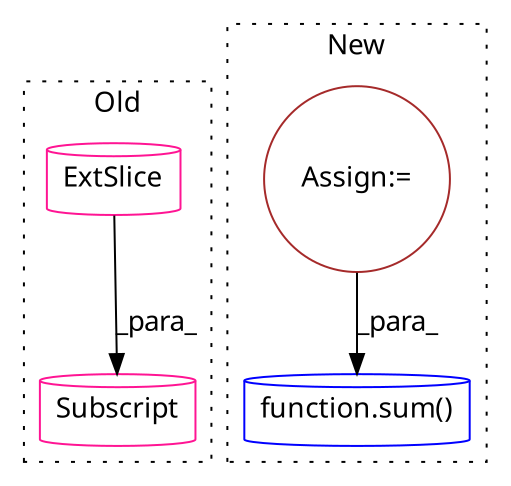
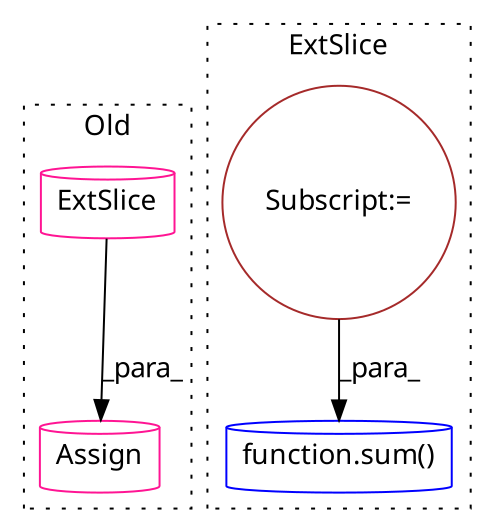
(357, 47) -> (339, 47)
(357, 179) -> (339, 202)
(118, 410) -> (100, 457)
